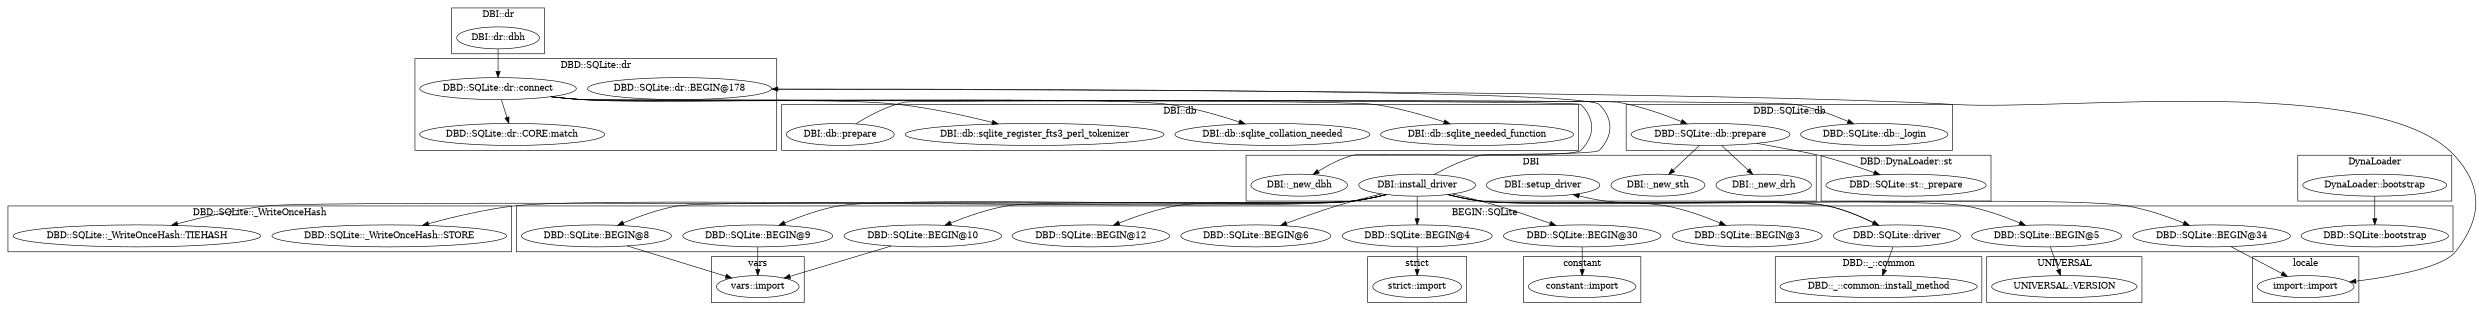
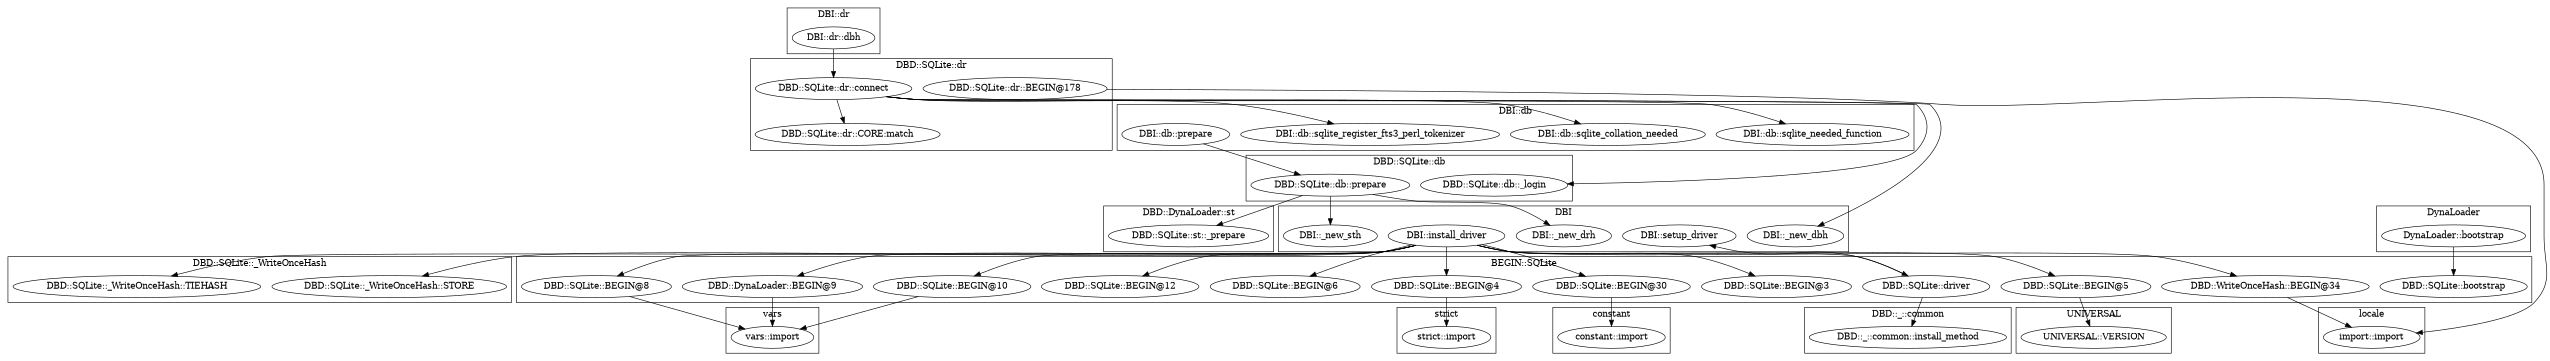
(1299, 92) -> none
(758, 236) -> (772, 287)
(2212, 236) -> (2265, 287)
